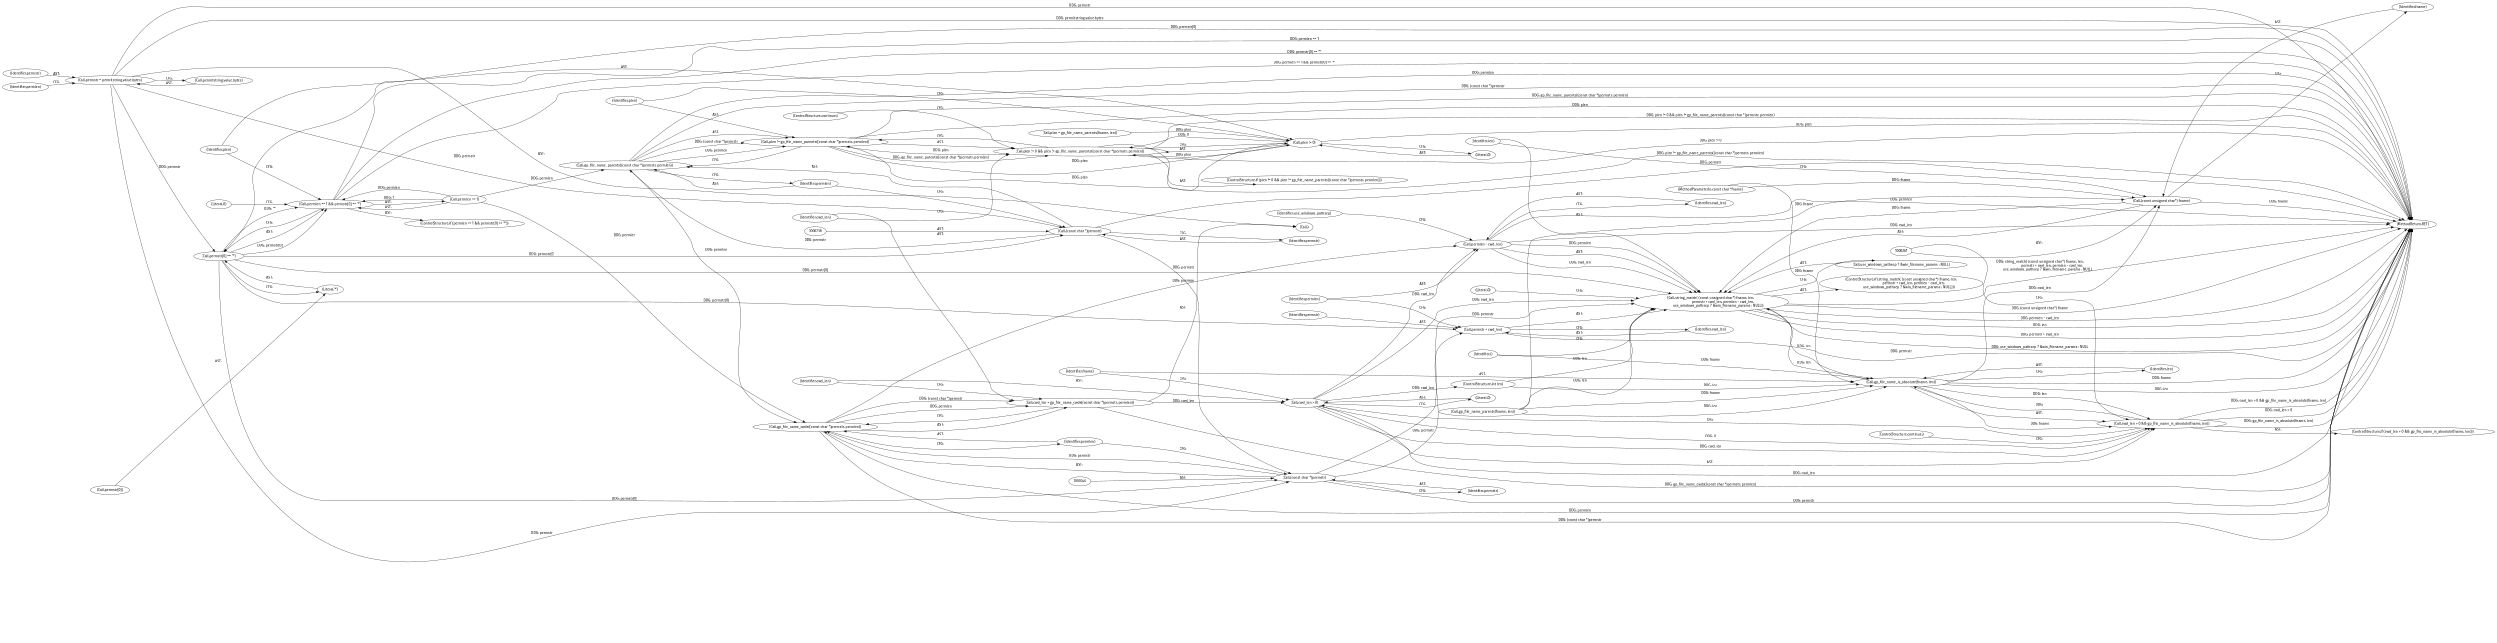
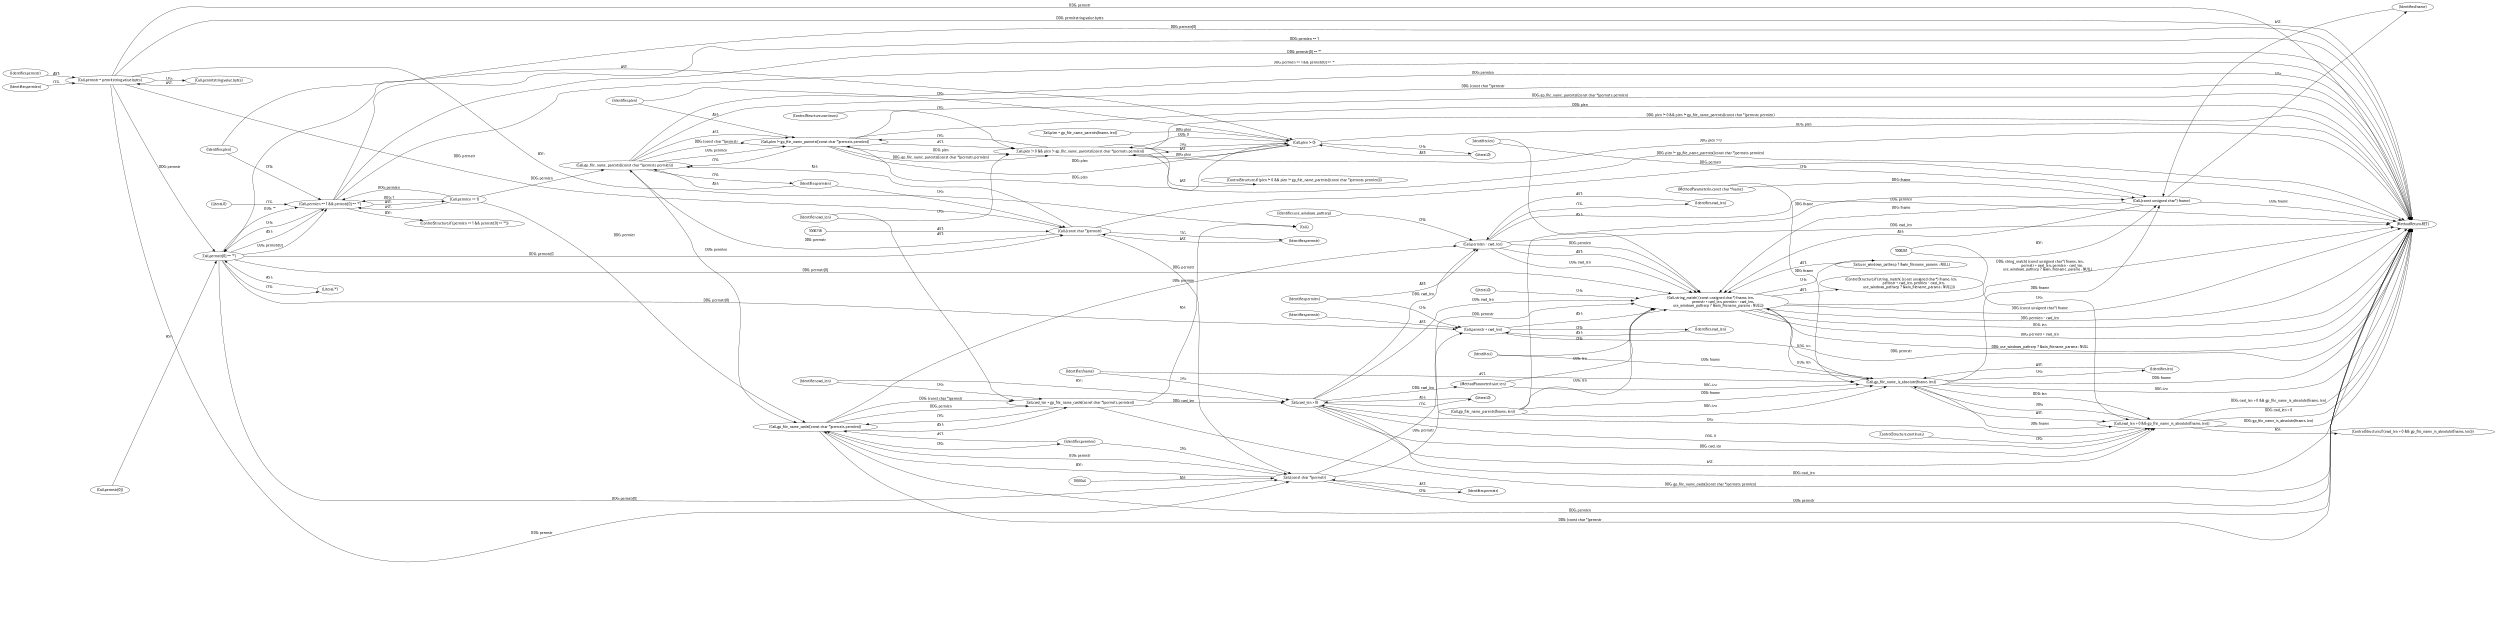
(2040, 288) -> (2040, 288)
(1483, 384) -> (1483, 384)
(219, 391) -> (164, 374)
